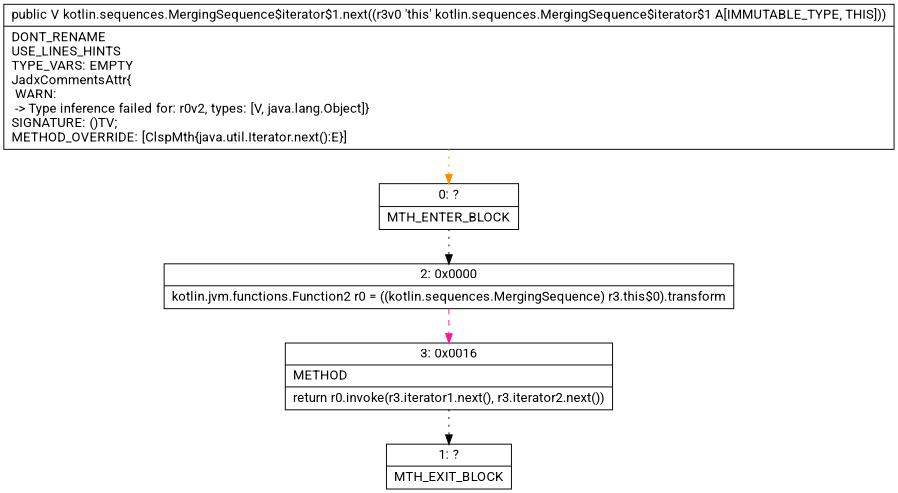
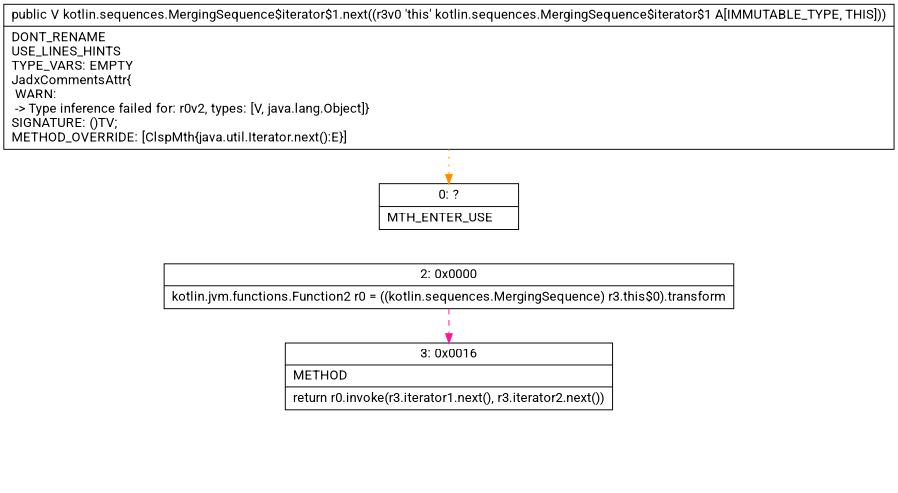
(449, 218) -> (440, 218)
(449, 242) -> none
(449, 467) -> none
